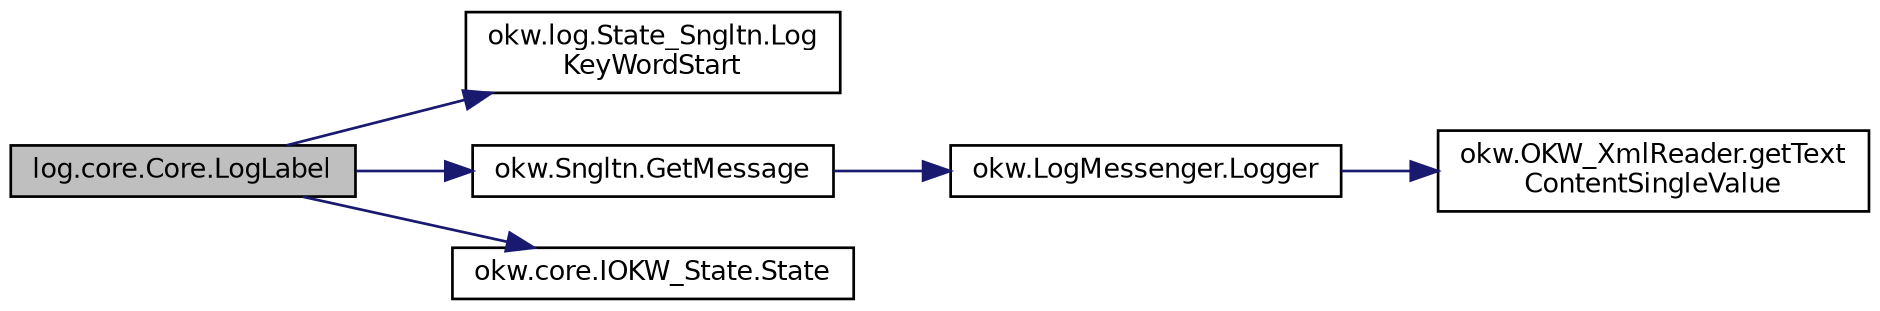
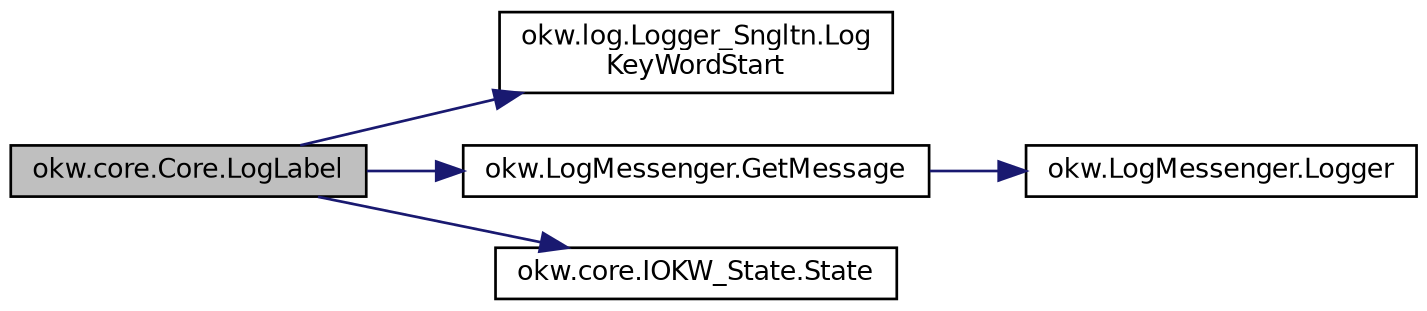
(653, 53) -> (696, 53)
(183, 171) -> (189, 171)
(653, 171) -> (696, 171)
(1654, 171) -> none
